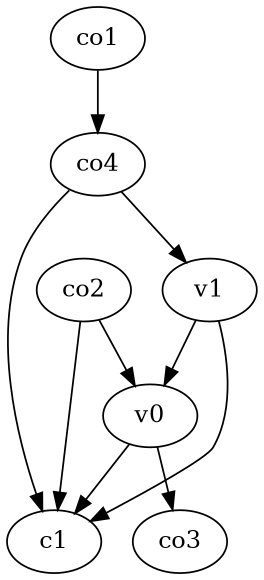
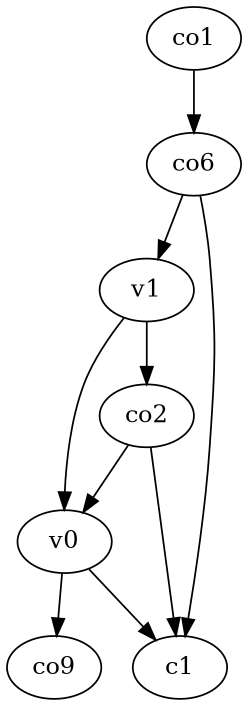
(98, 164) -> (194, 164)
(214, 446) -> (147, 344)
(180, 542) -> (54, 667)
